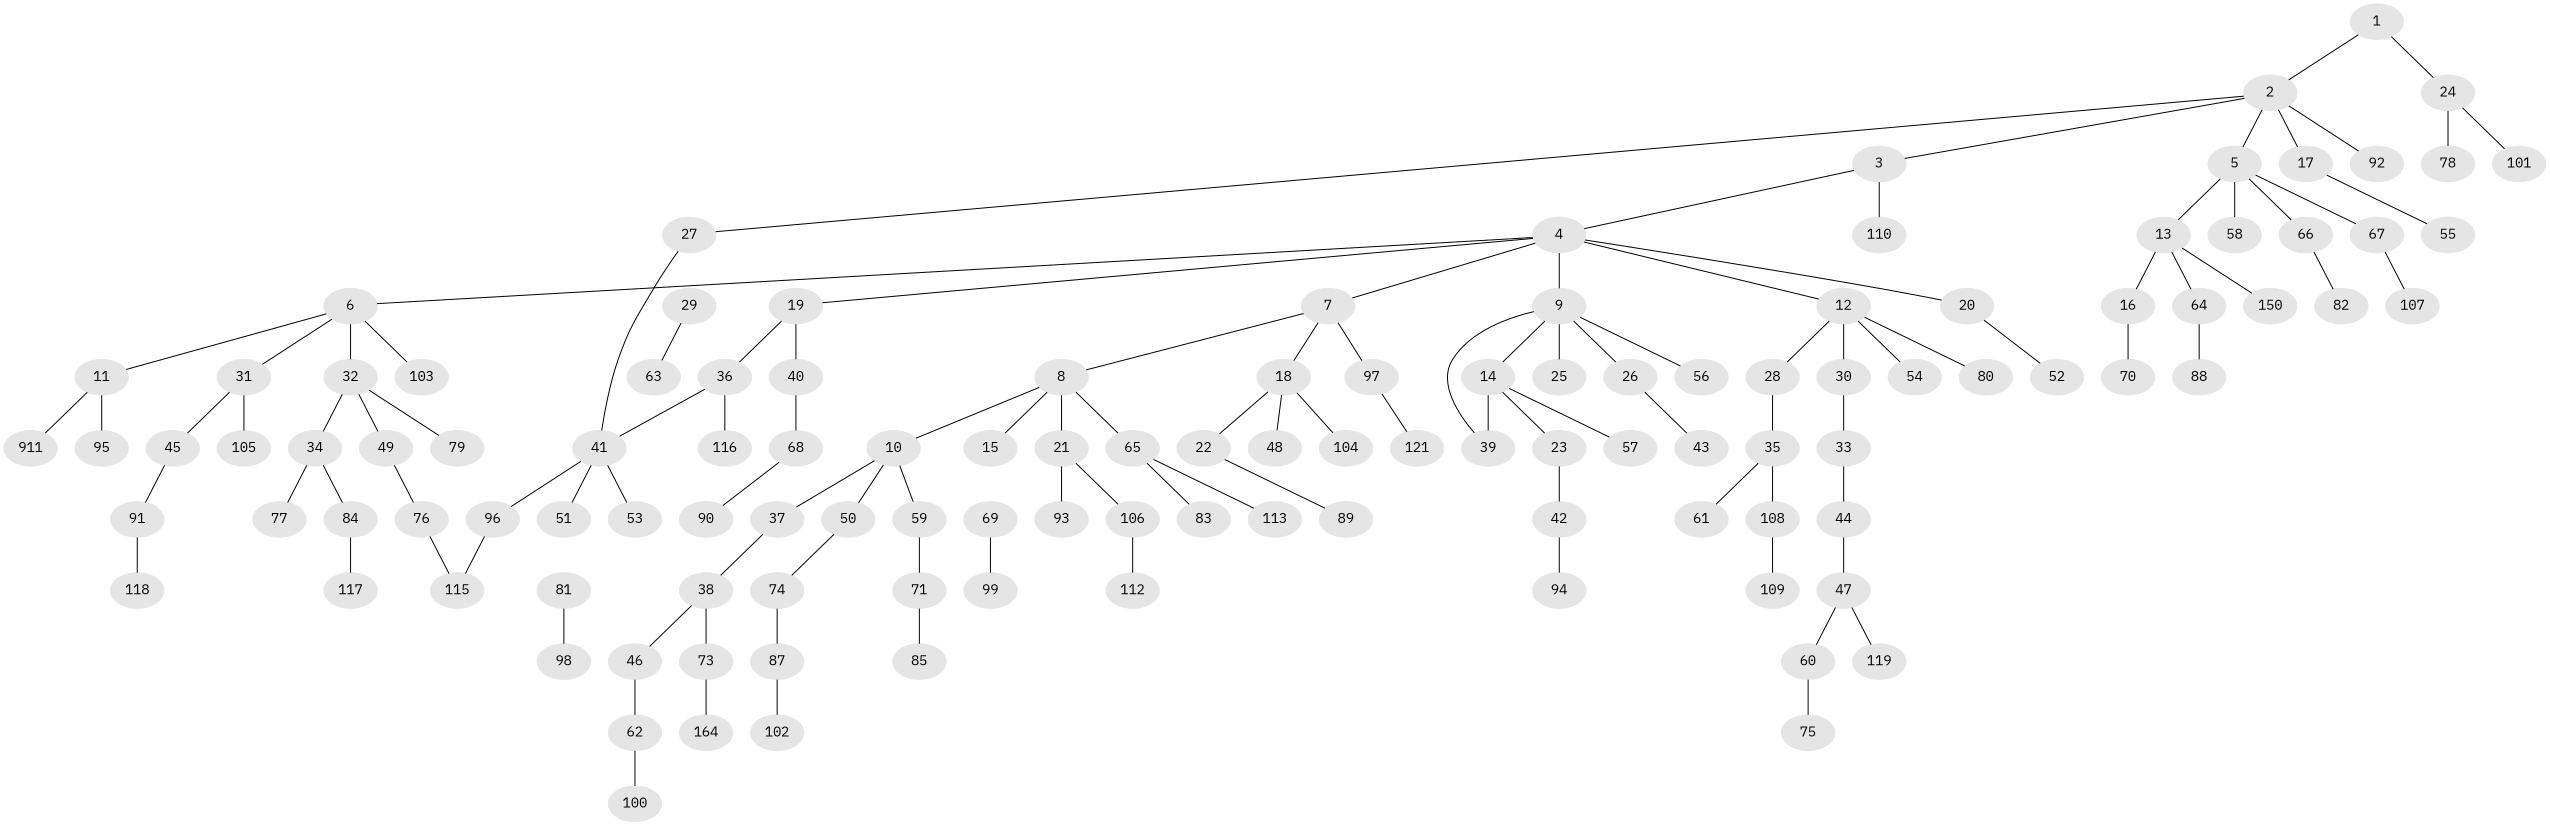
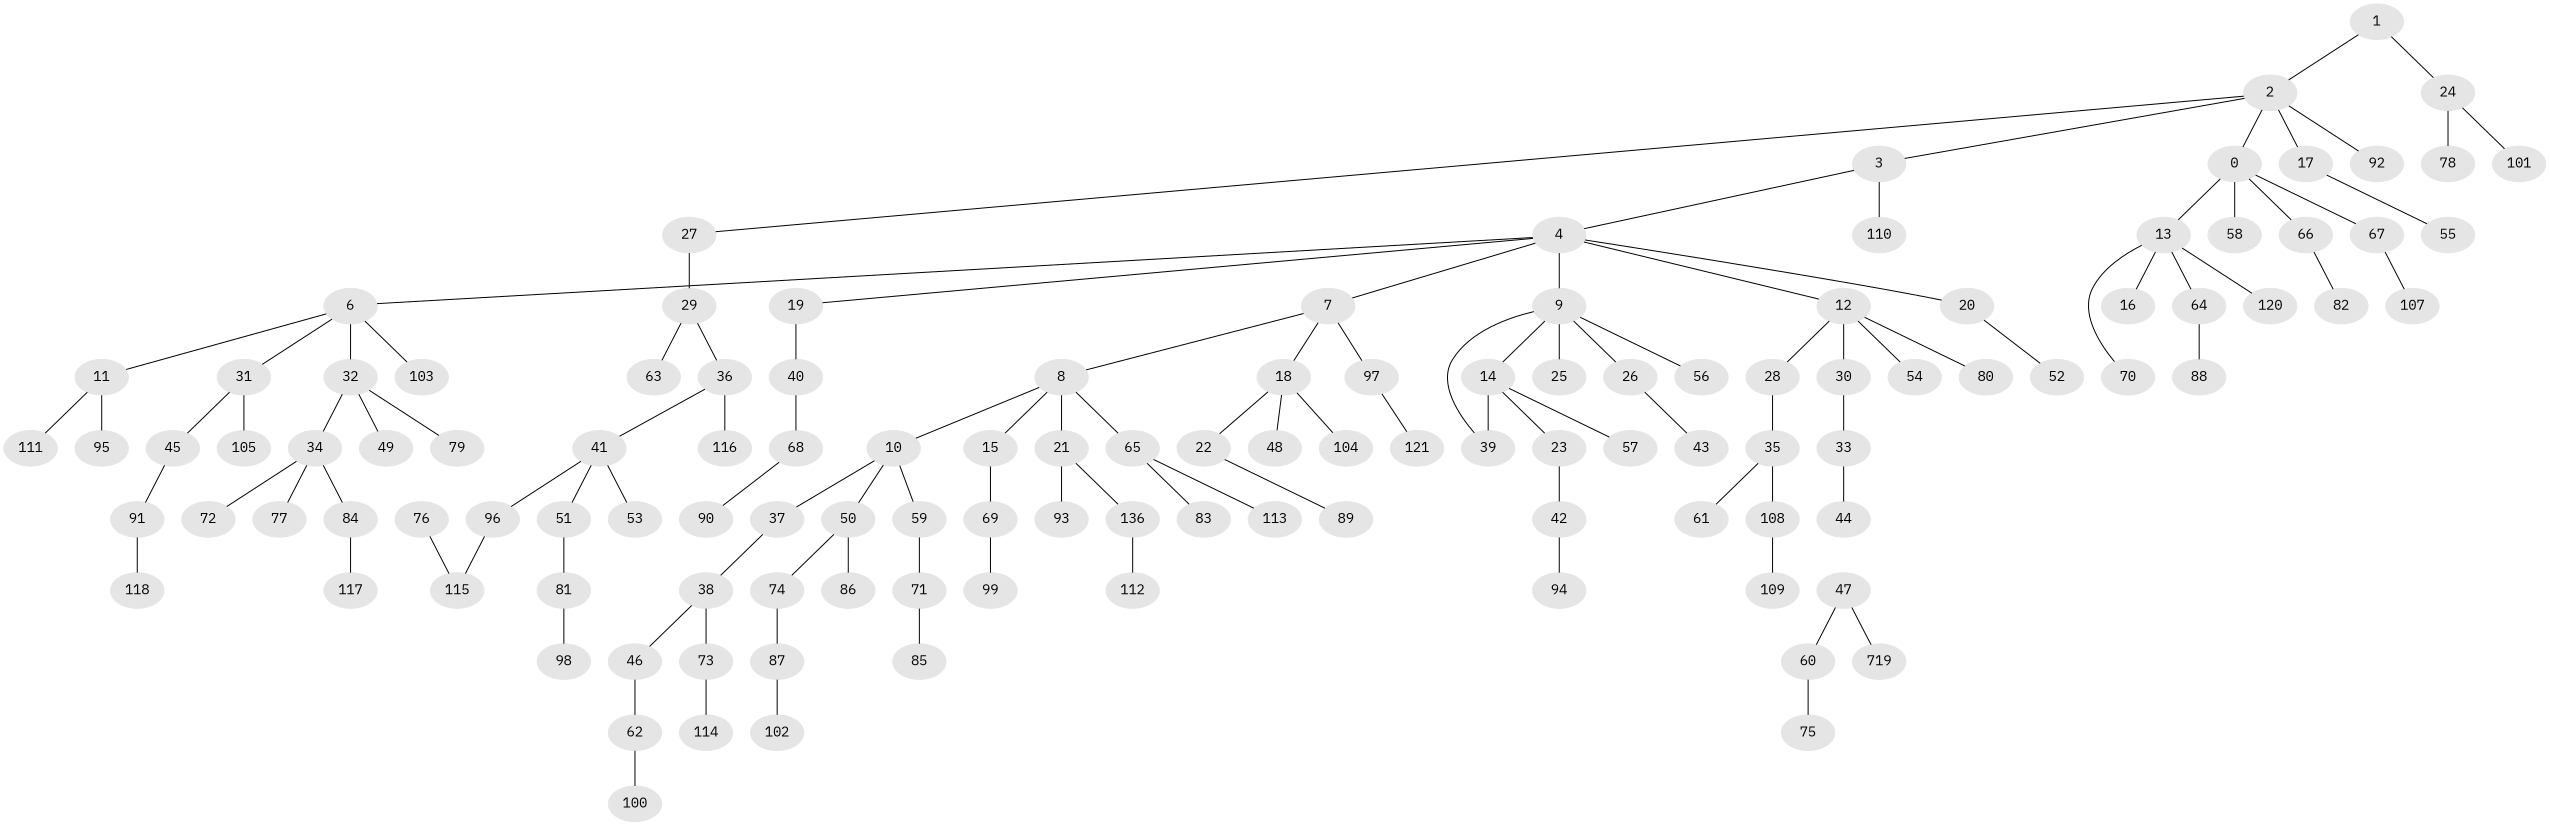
(2235, 164) -> (2235, 164)
(2270, 306) -> (2270, 306)
(627, 336) -> (689, 271)
(760, 342) -> (707, 342)
(2128, 342) -> (2090, 295)
(31, 448) -> (31, 448)
(404, 484) -> none
none -> (990, 484)
none -> (208, 519)
(1133, 519) -> (1133, 519)
none -> (564, 555)
(1844, 555) -> none
none -> (848, 591)
(1879, 662) -> (1879, 662)
(706, 733) -> (706, 733)
